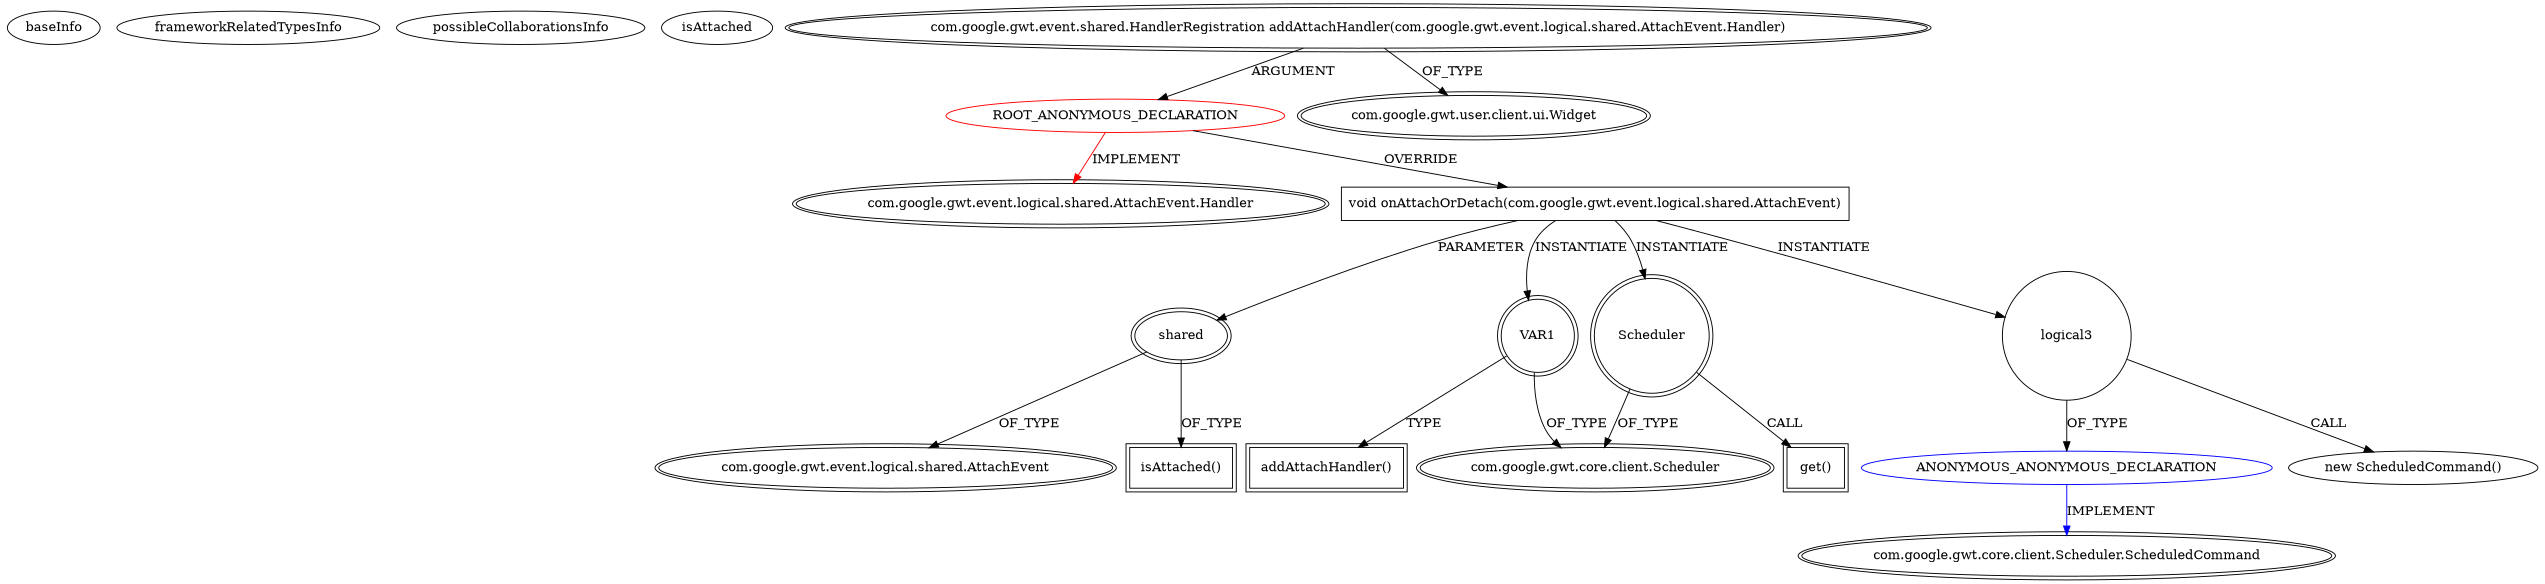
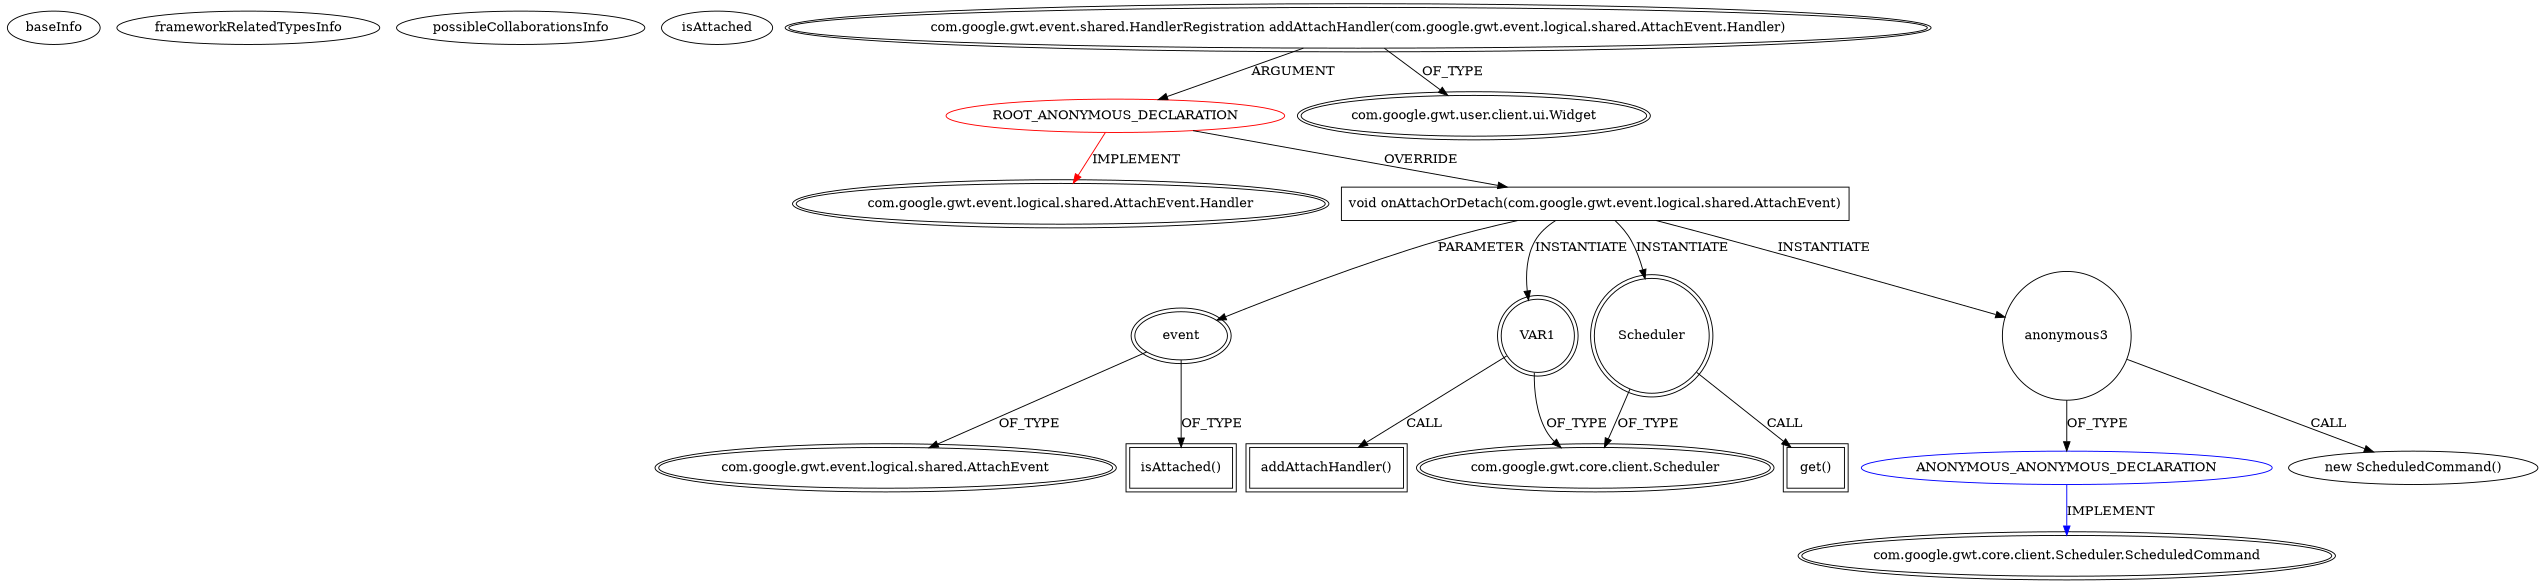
(1181, 336) -> (1181, 336)
(2067, 336) -> (2067, 336)
(1424, 424) -> (1424, 424)
